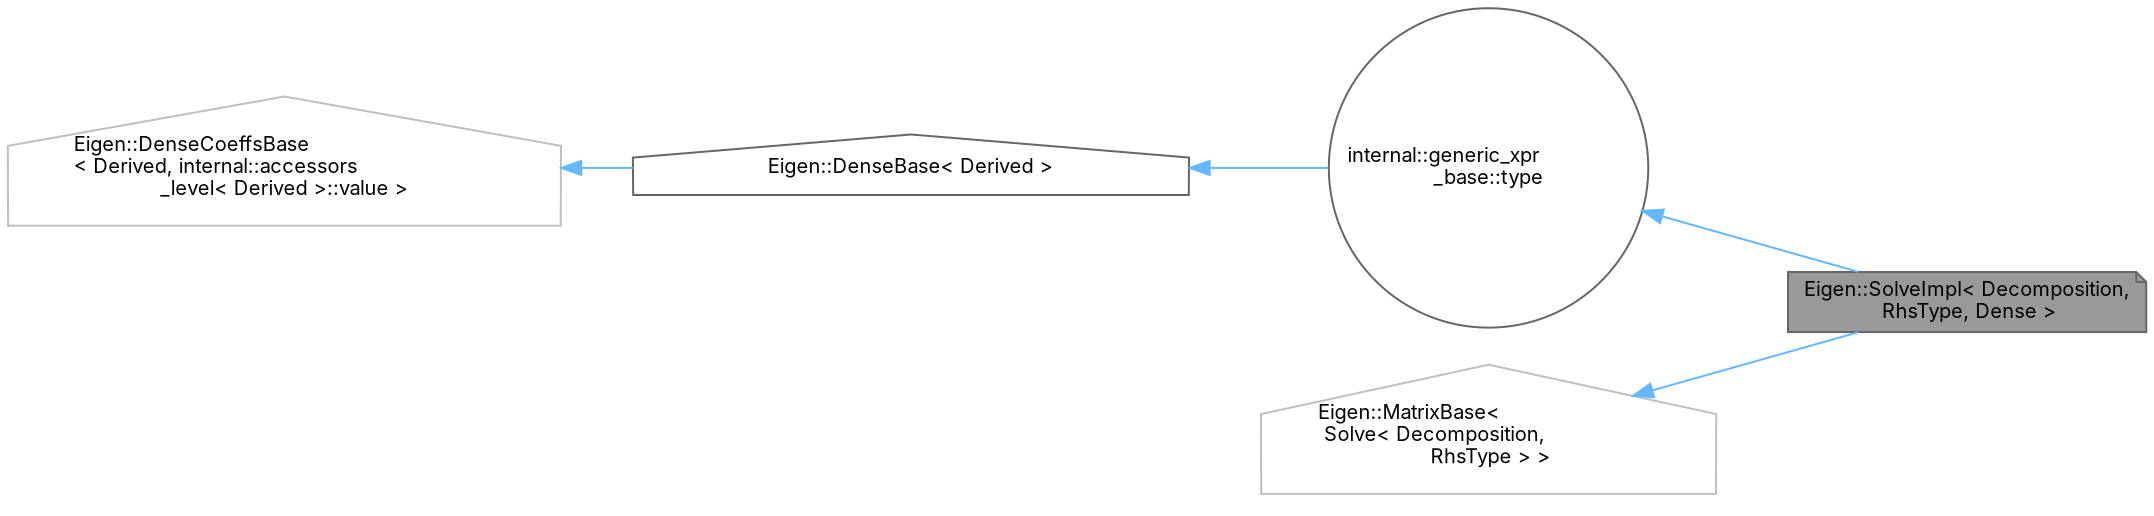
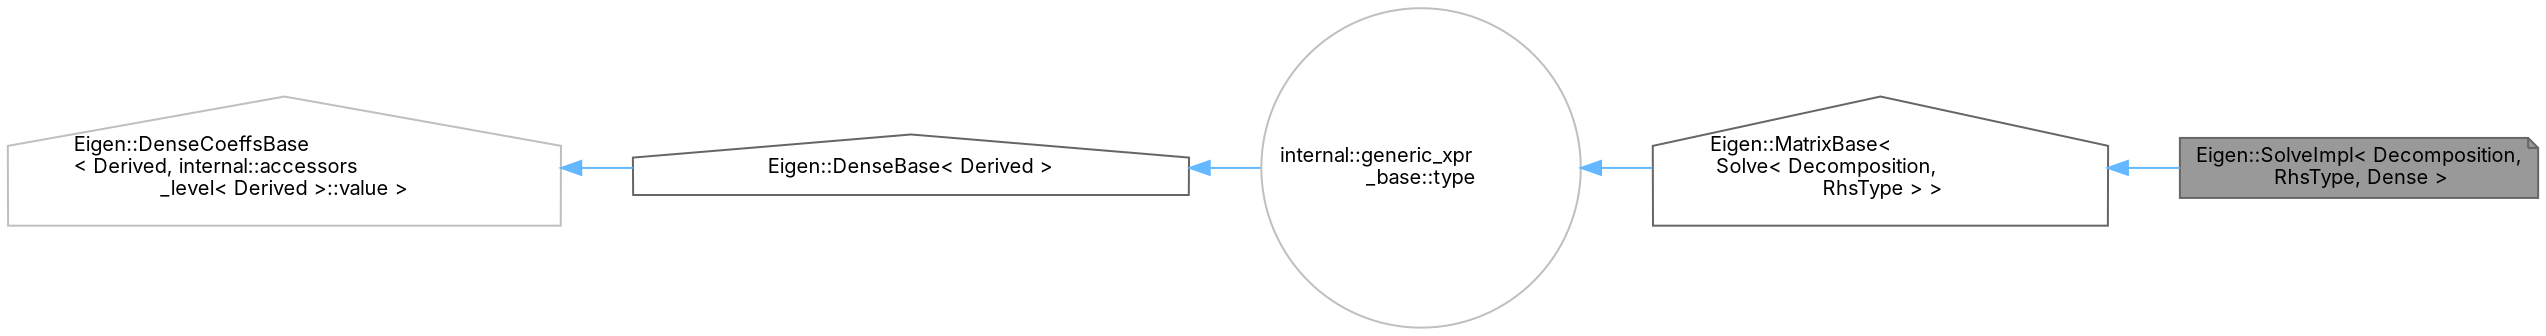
(1489, 168) -> (1421, 168)
(1760, 244) -> (1627, 168)
(1489, 436) -> (1880, 168)
